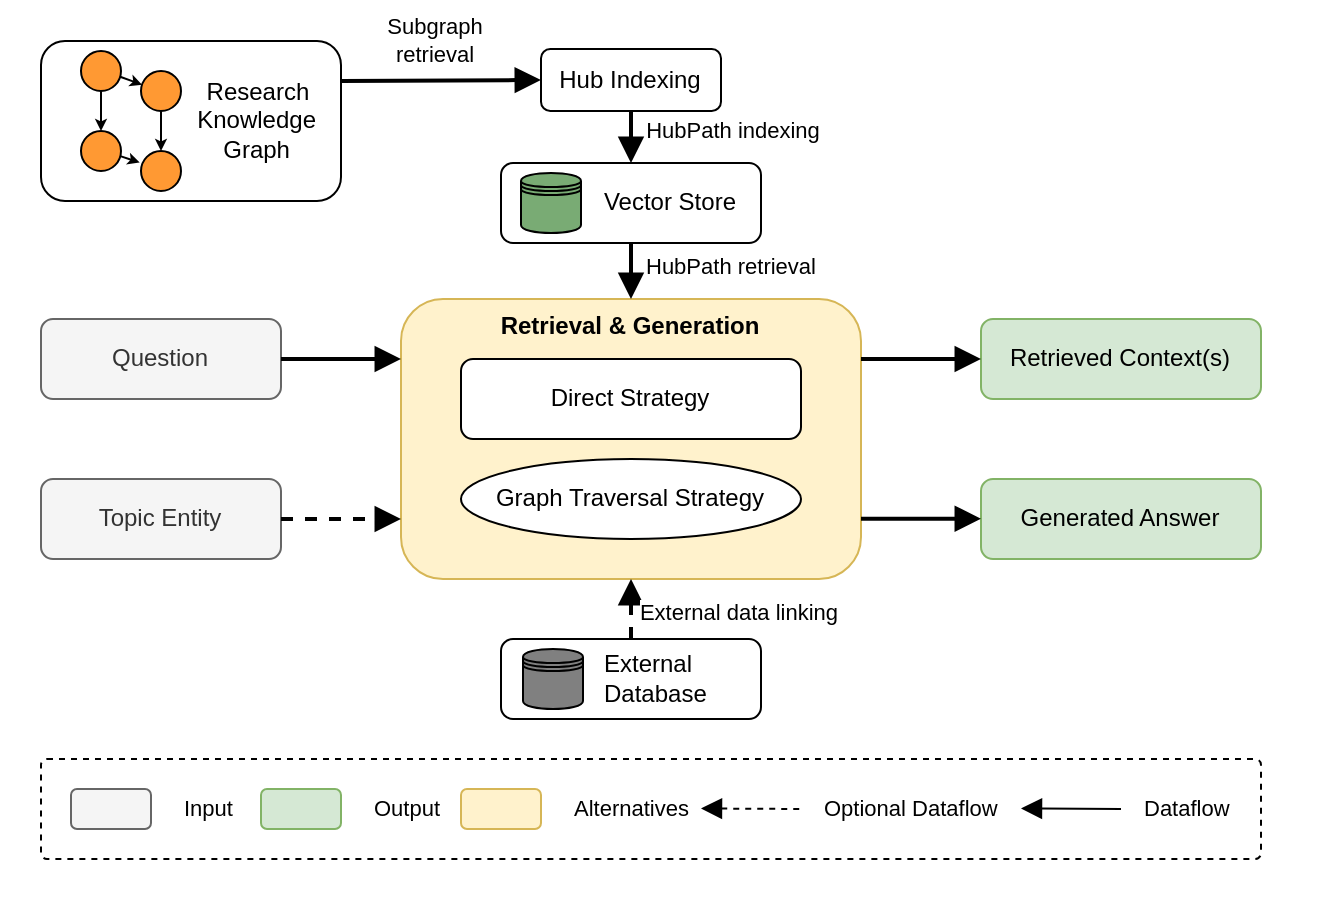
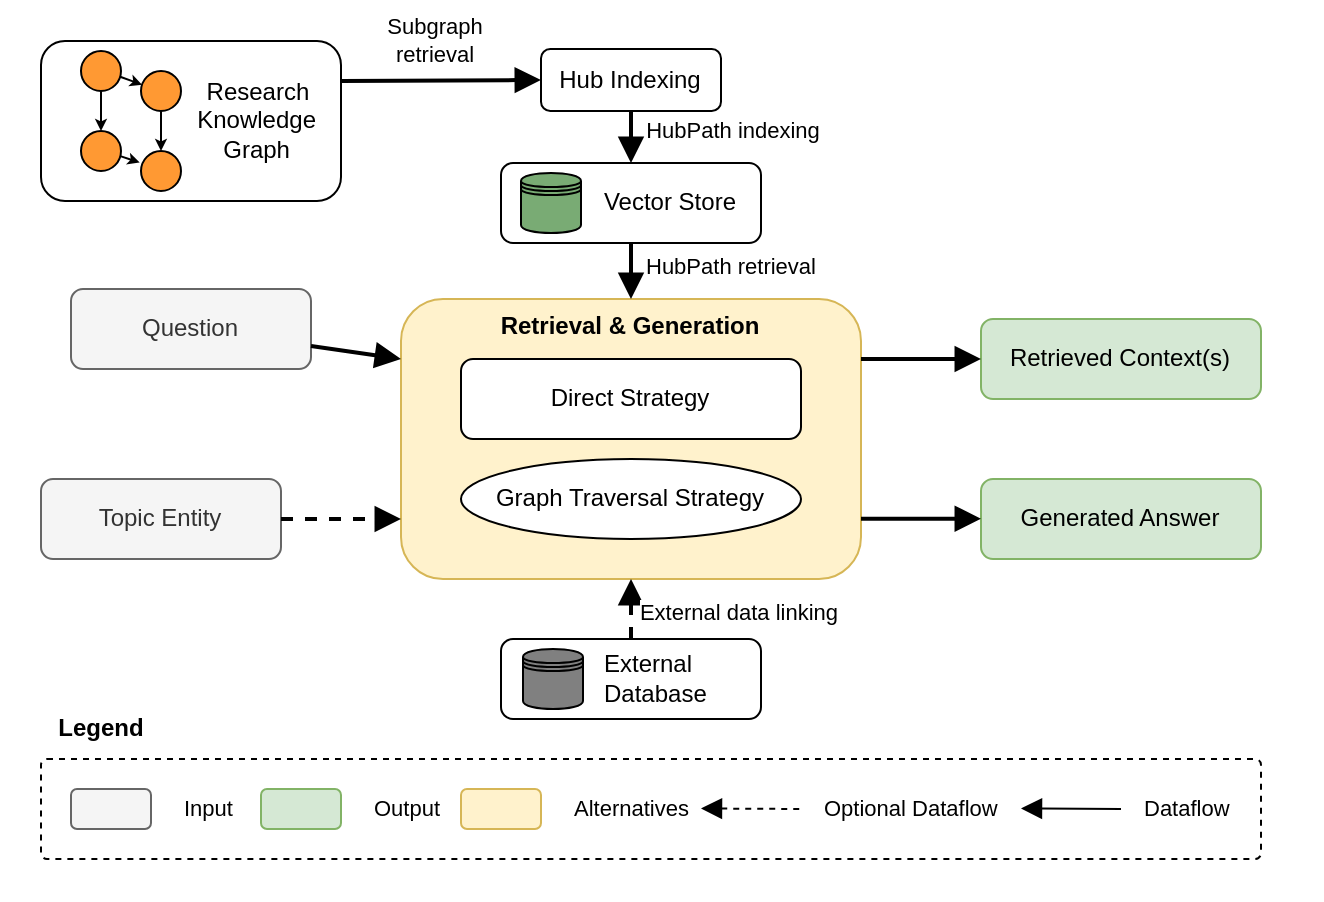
(161, 359) -> (191, 329)
none -> (101, 729)
